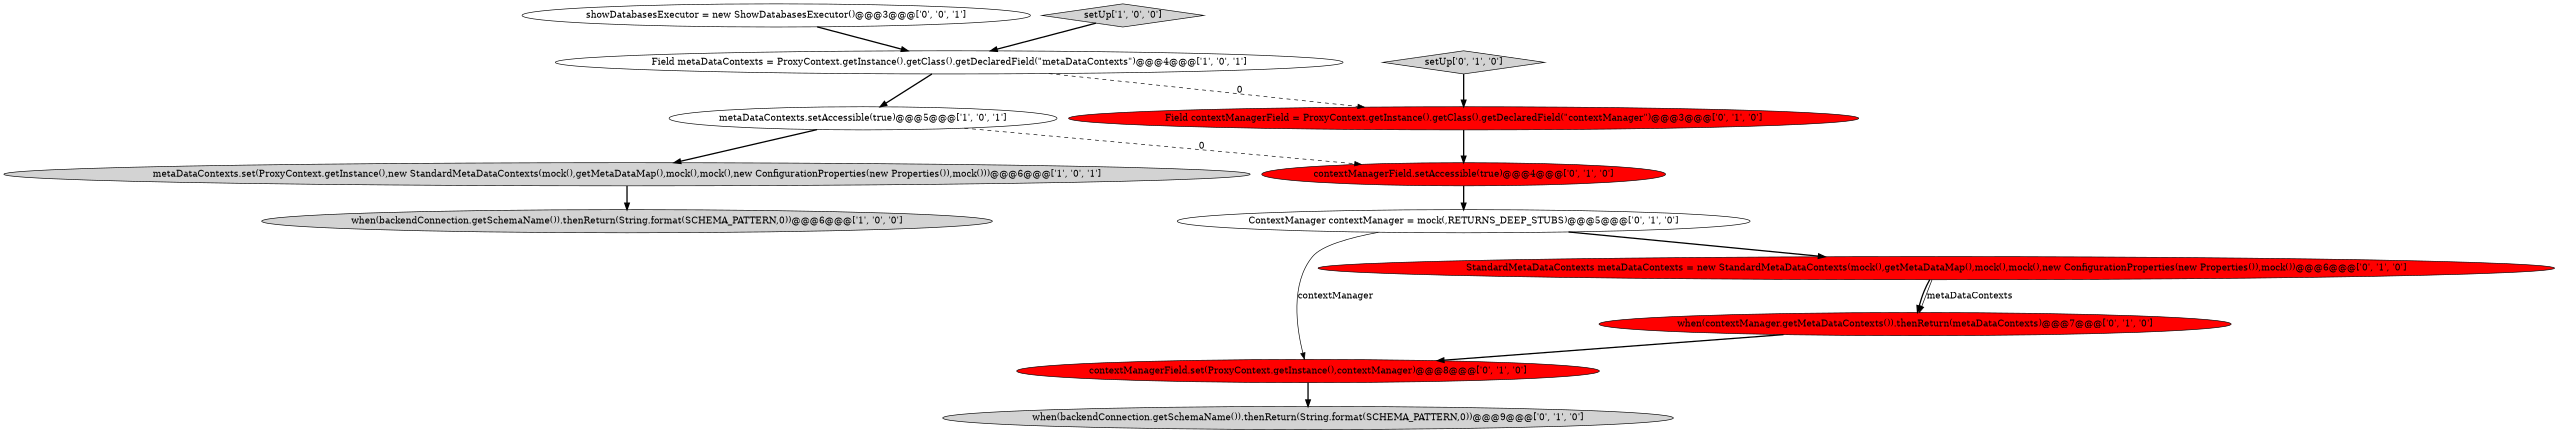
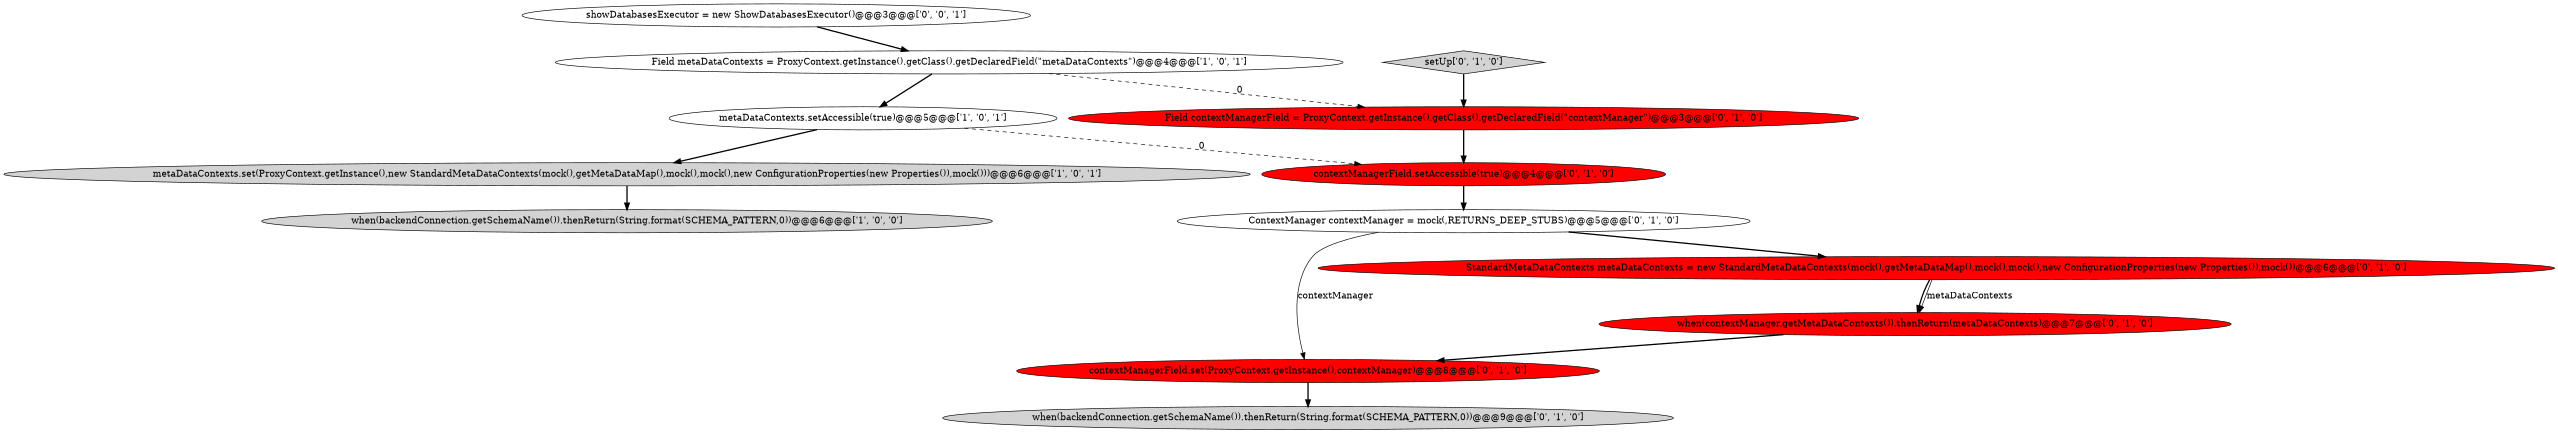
(1123, 15) -> none
